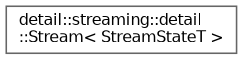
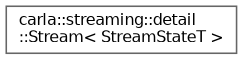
(121, 30) -> (121, 30)
